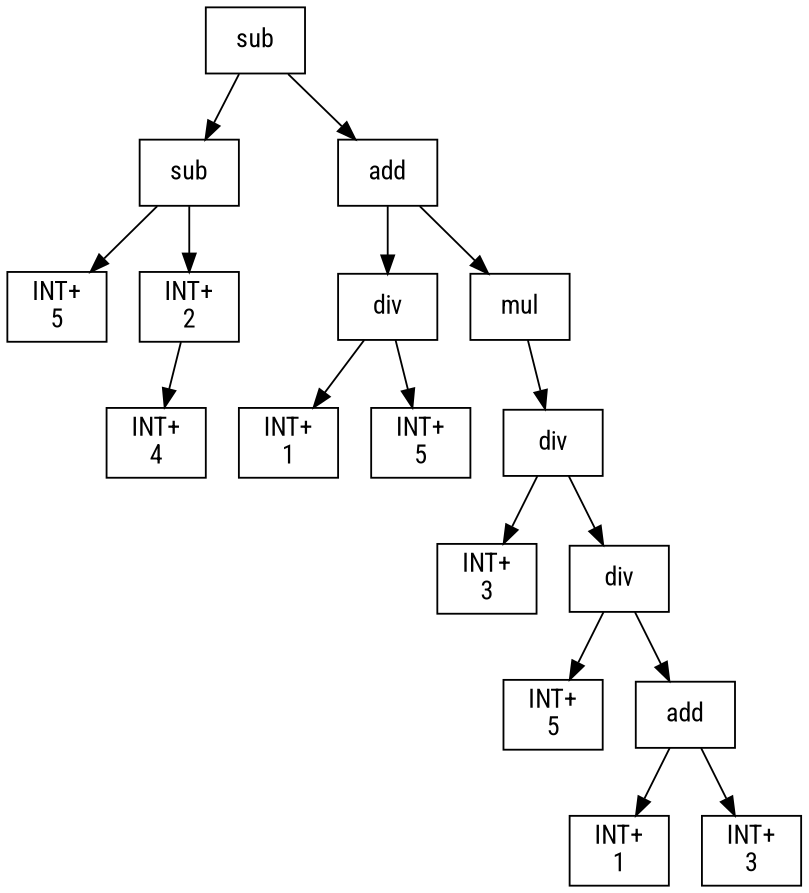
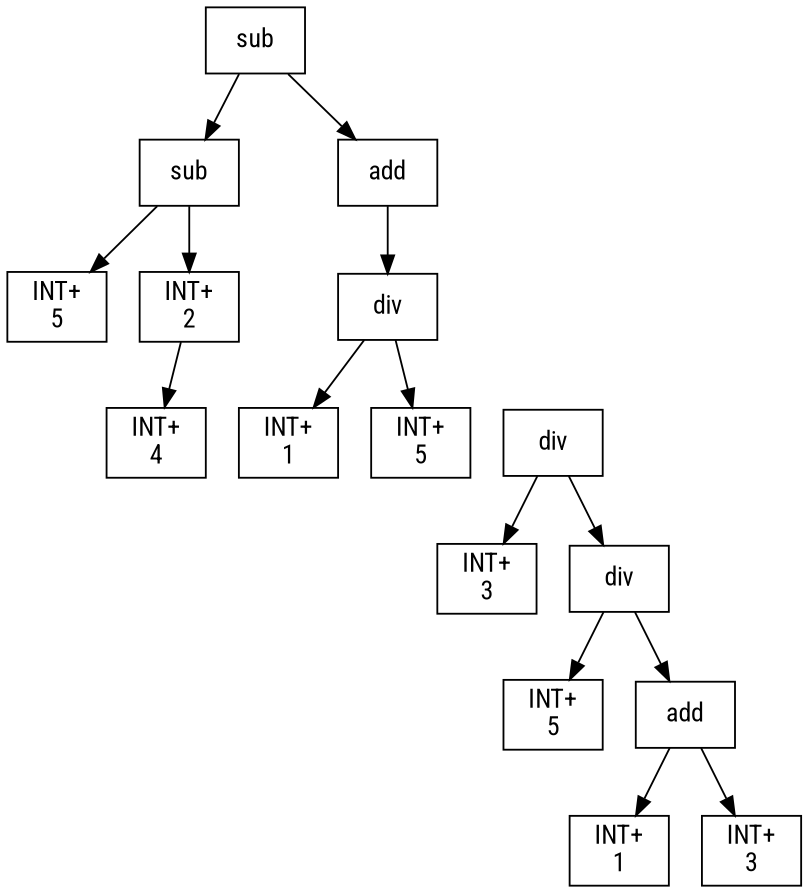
(520, 307) -> none
